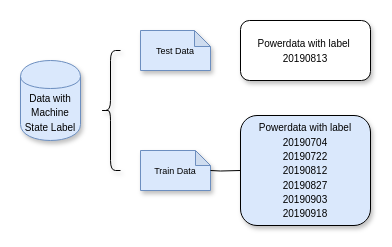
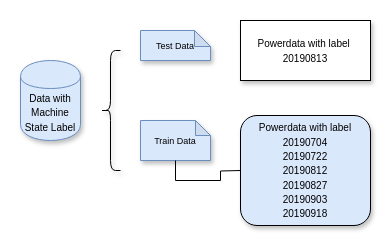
(176, 51) -> (176, 46)
(306, 51) -> (306, 51)
(176, 171) -> (176, 141)
